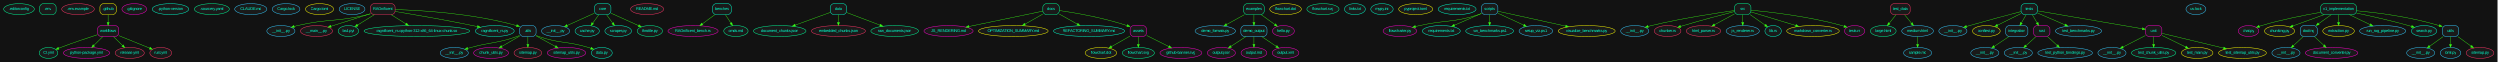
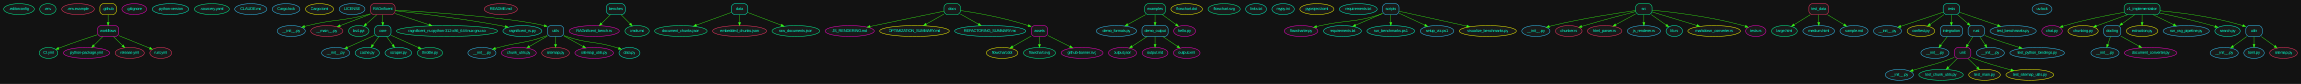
(48, 9) -> (48, 9)
none -> (383, 19)
(2090, 20) -> (1970, 41)
(417, 31) -> (447, 31)
(2042, 31) -> (1976, 31)
(1918, 40) -> (1836, 20)
